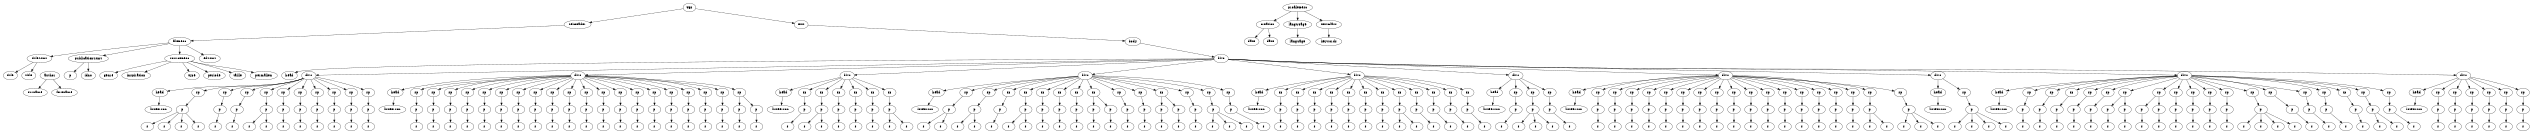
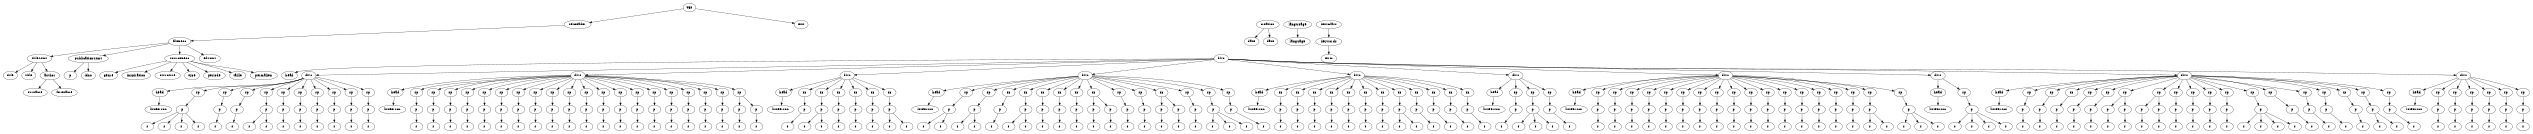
(1298, 8) -> none
(1133, 42) -> none
none -> (1329, 59)
none -> (44, 66)
none -> (168, 76)
